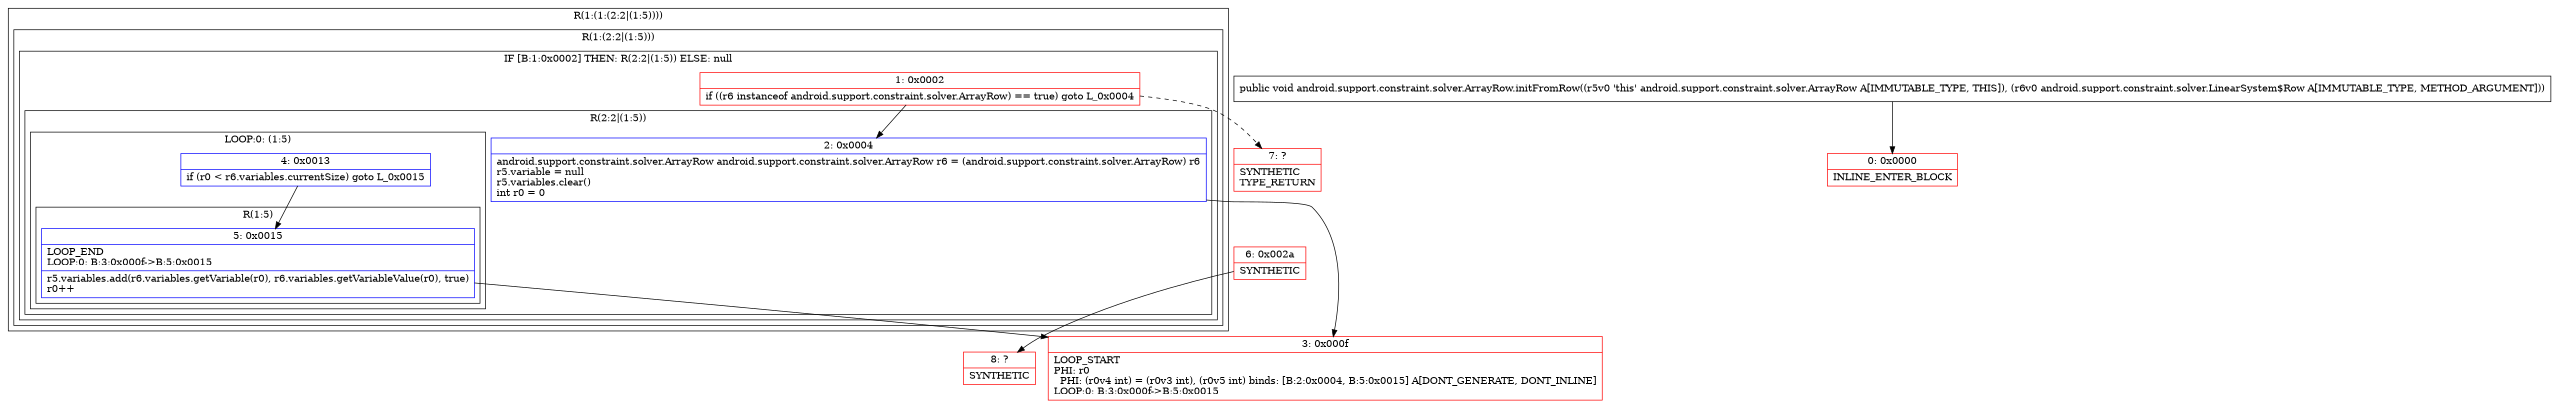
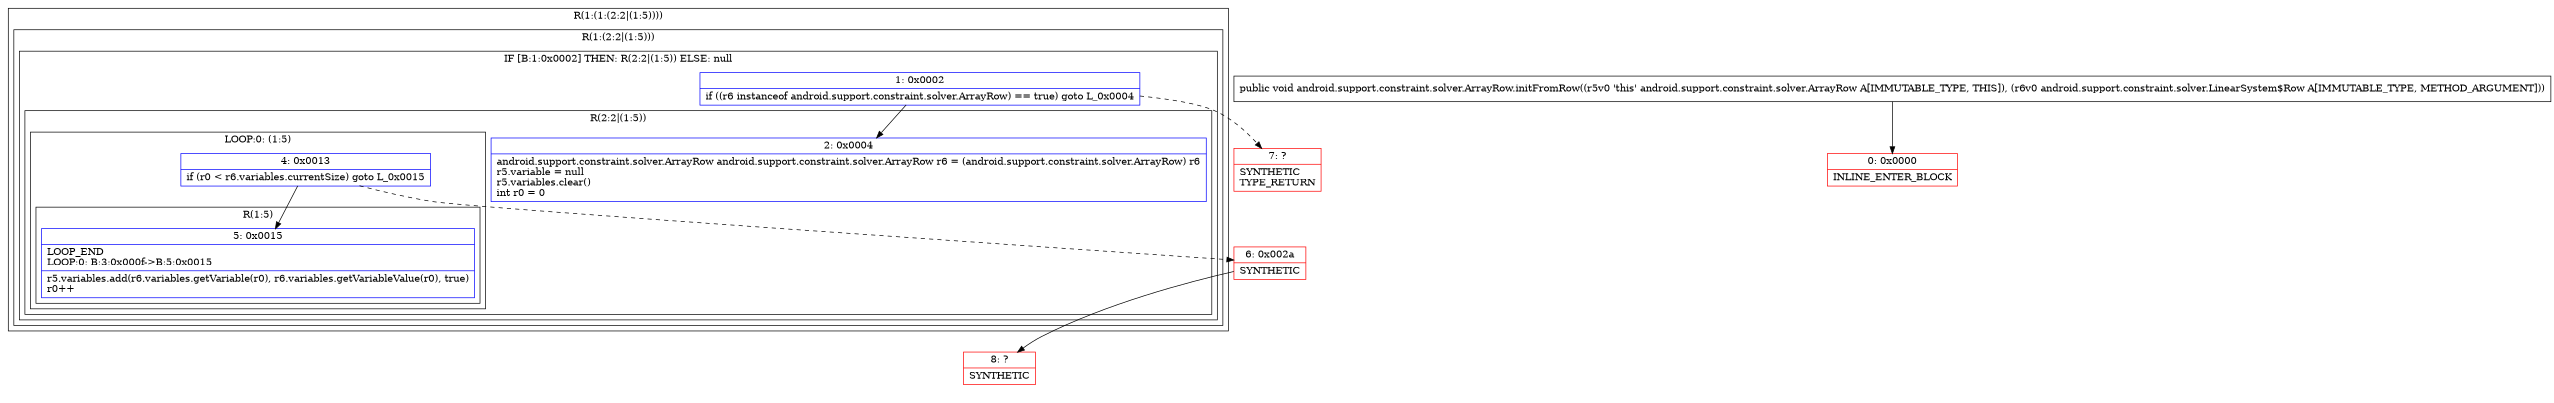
(920, 89) -> (920, 89)
none -> (792, 229)
(1325, 368) -> none
